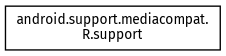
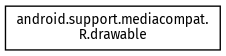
(113, 28) -> (113, 28)
